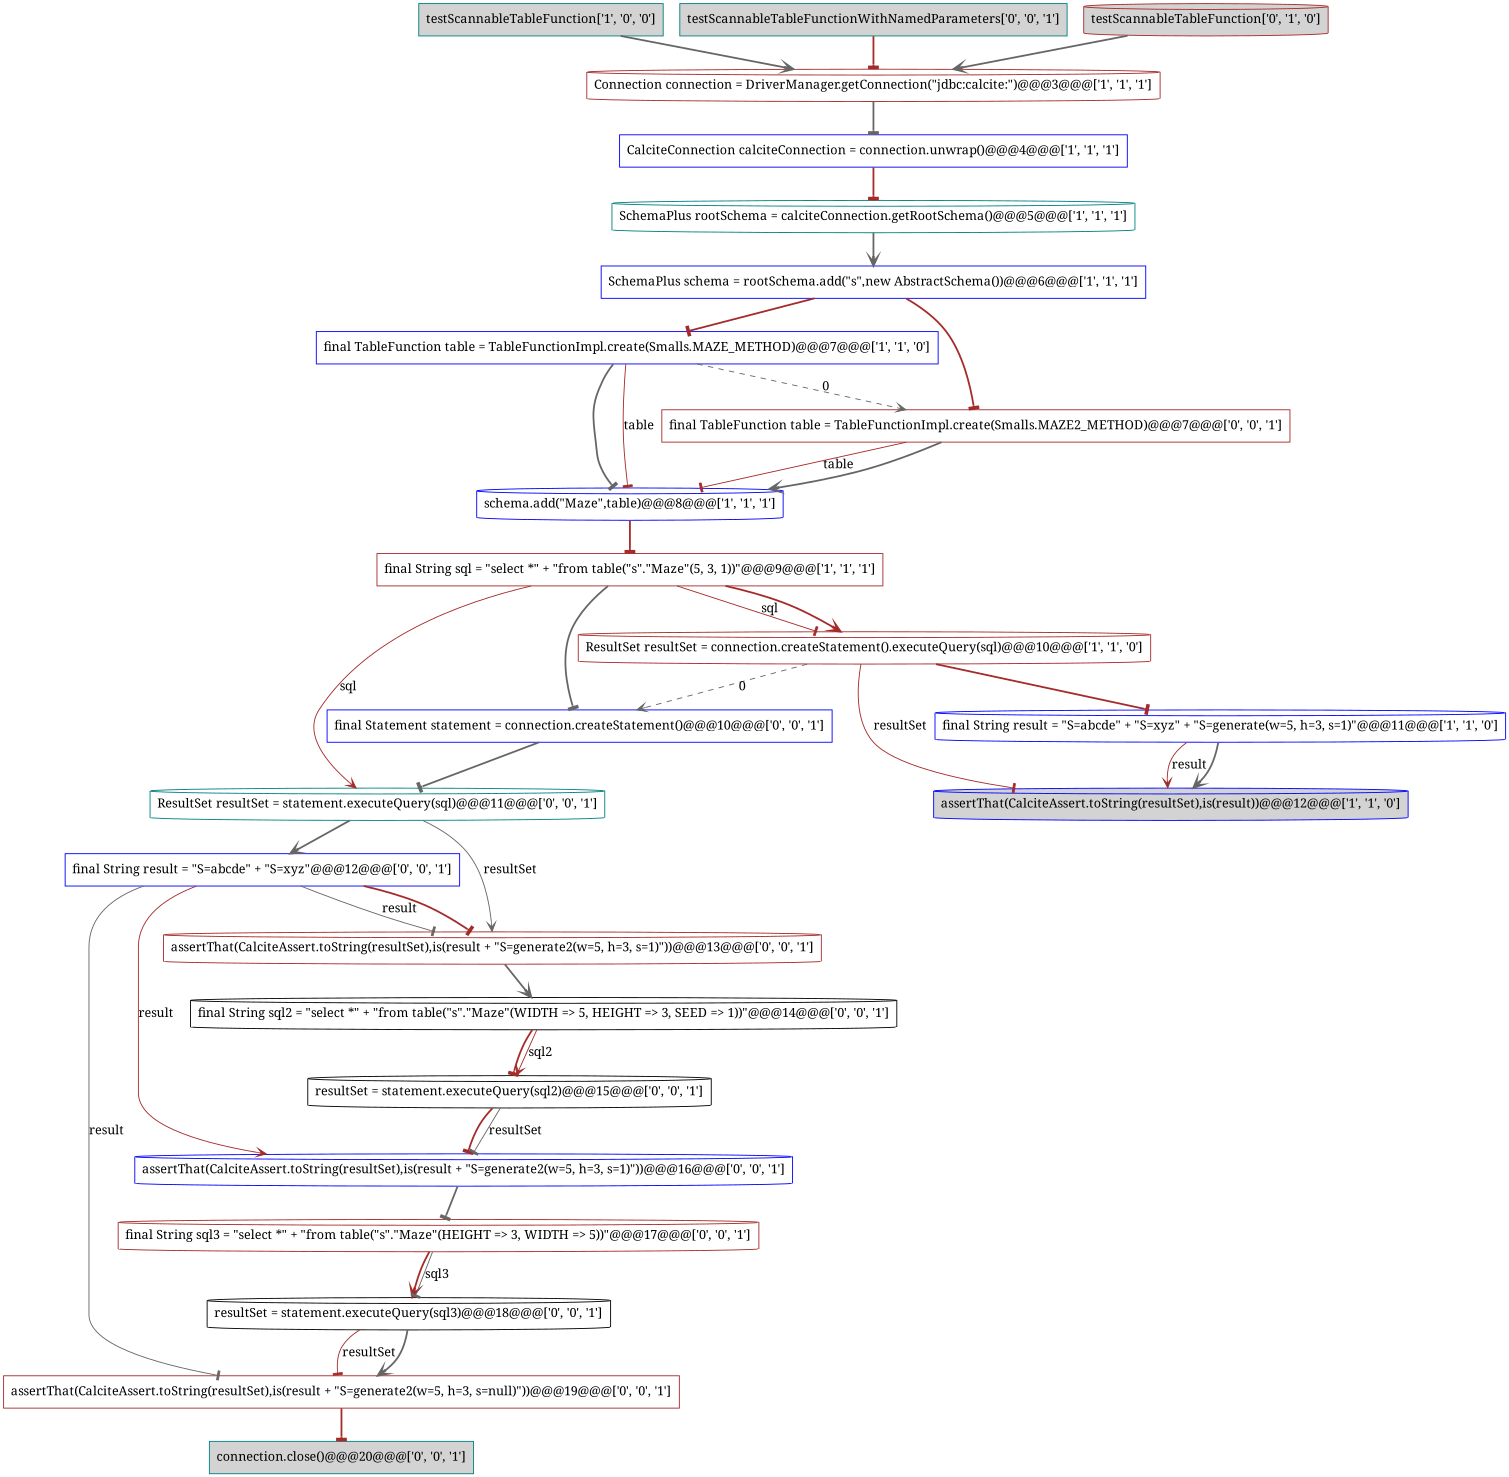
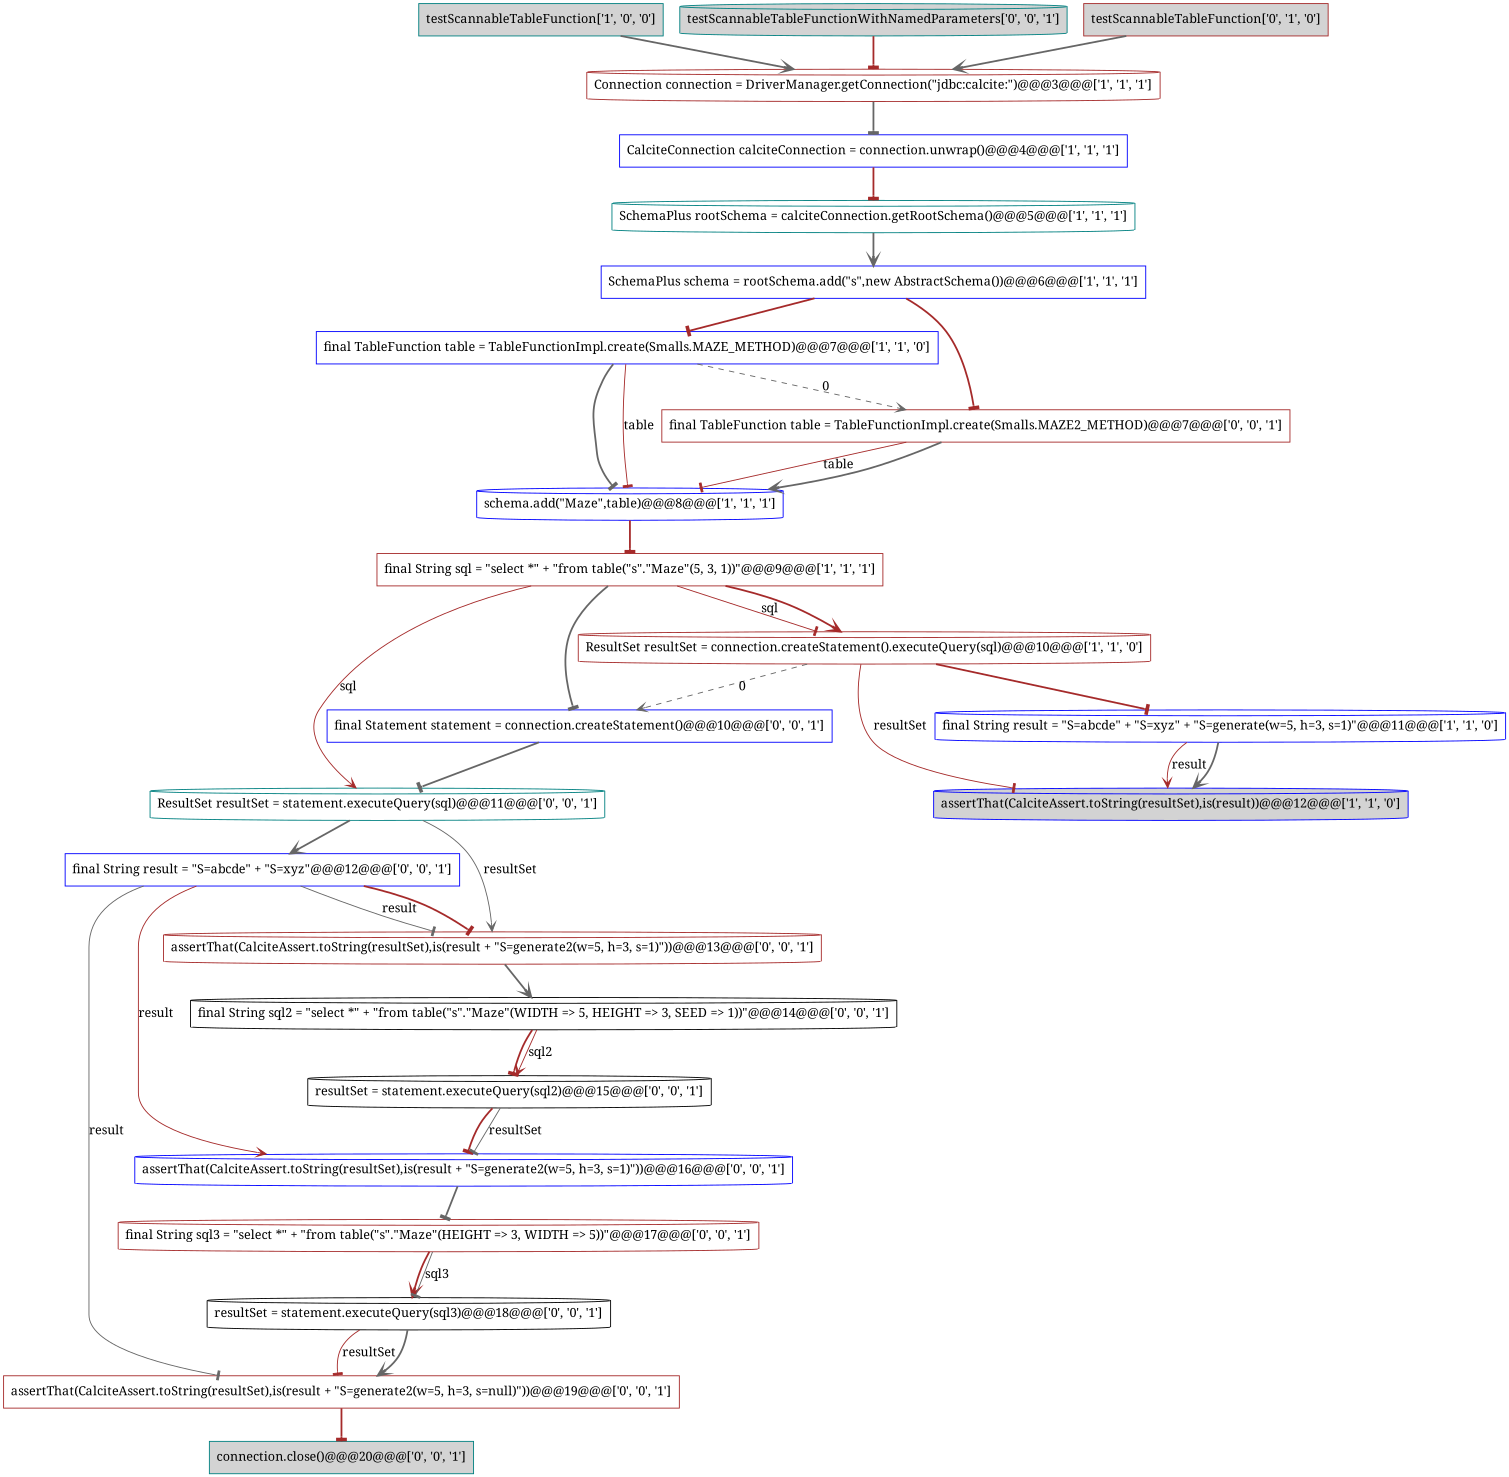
(873, 20) -> (873, 20)
(1206, 20) -> (1206, 20)
